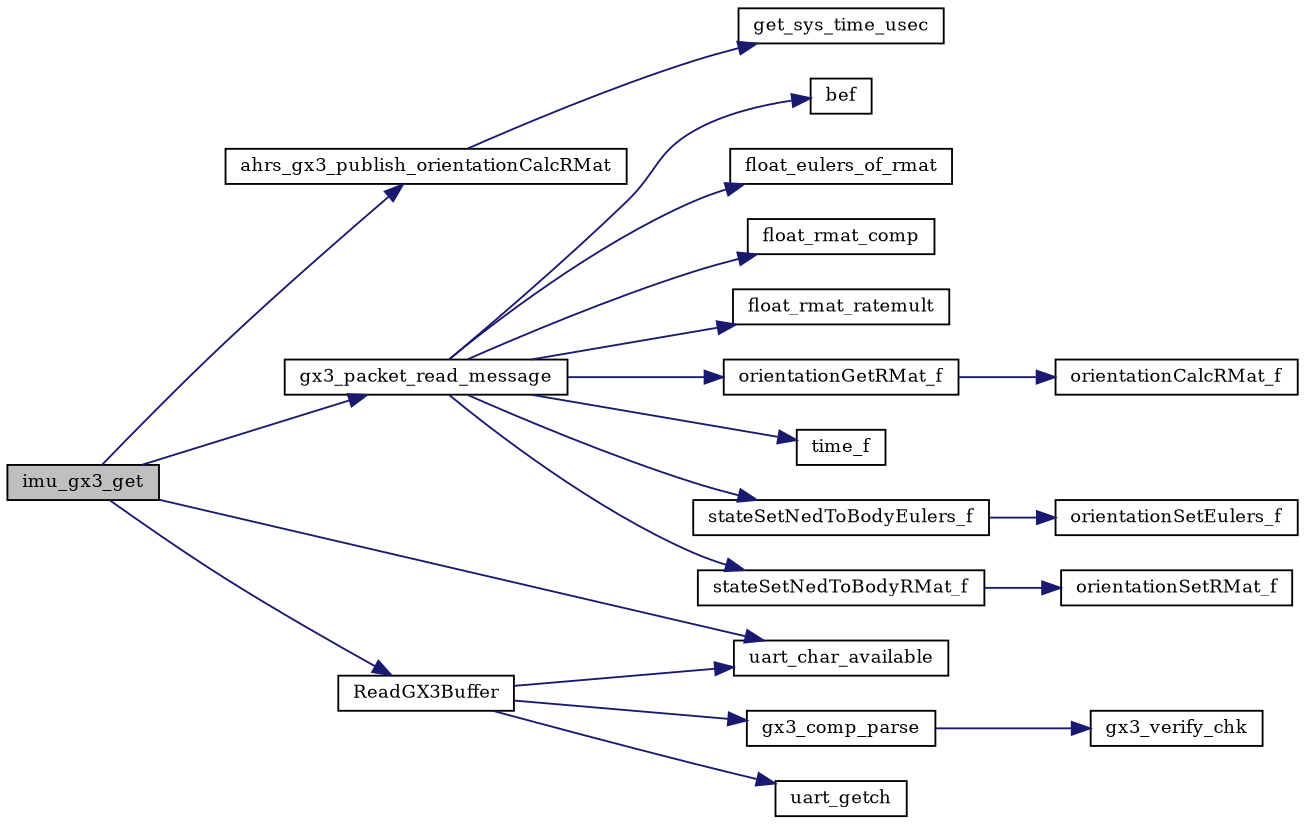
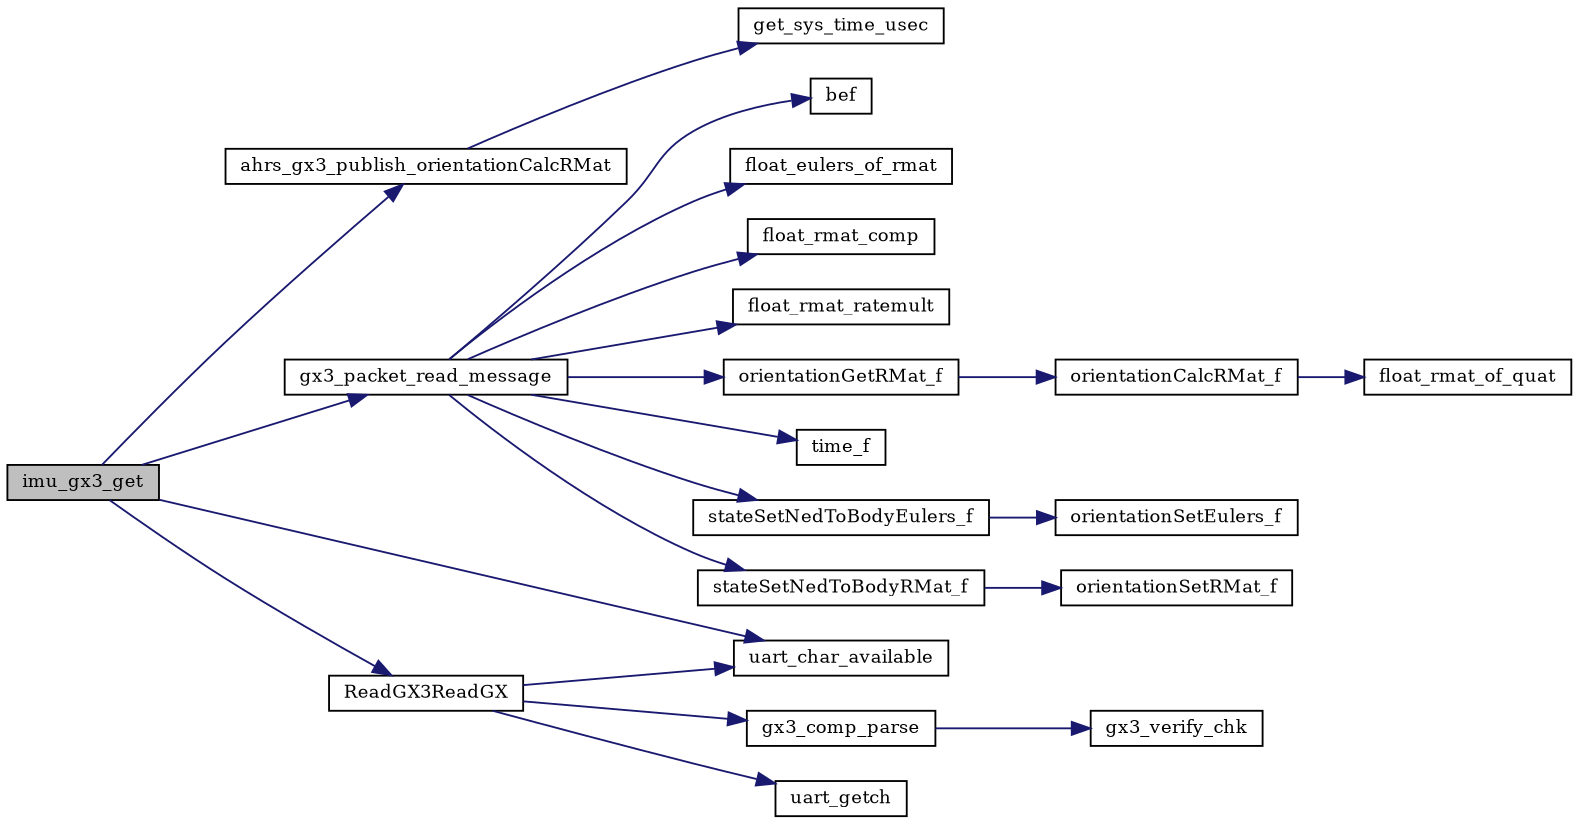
none -> (1468, 377)
(426, 693) -> (426, 693)
